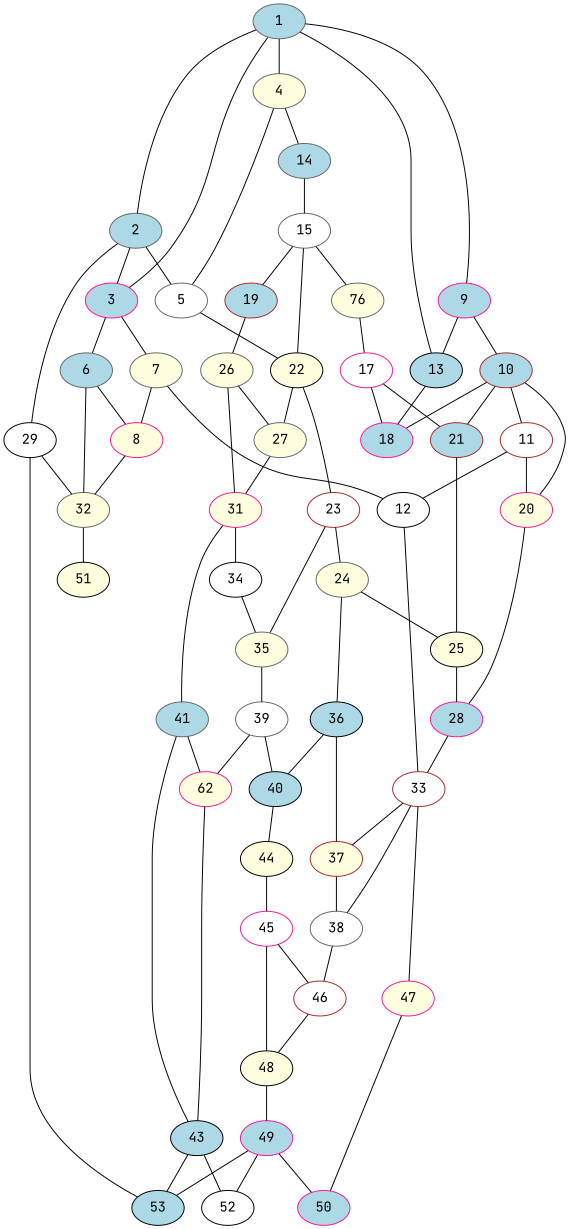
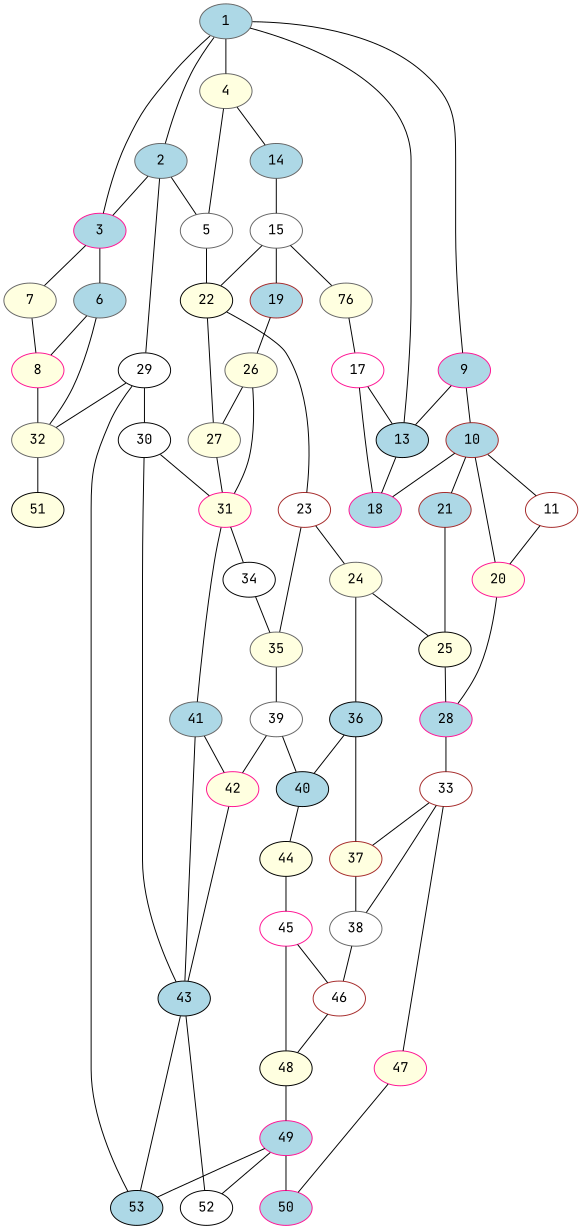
(406, 401) -> (380, 405)
none -> (144, 440)
(403, 510) -> none
(206, 789) -> (233, 789)
